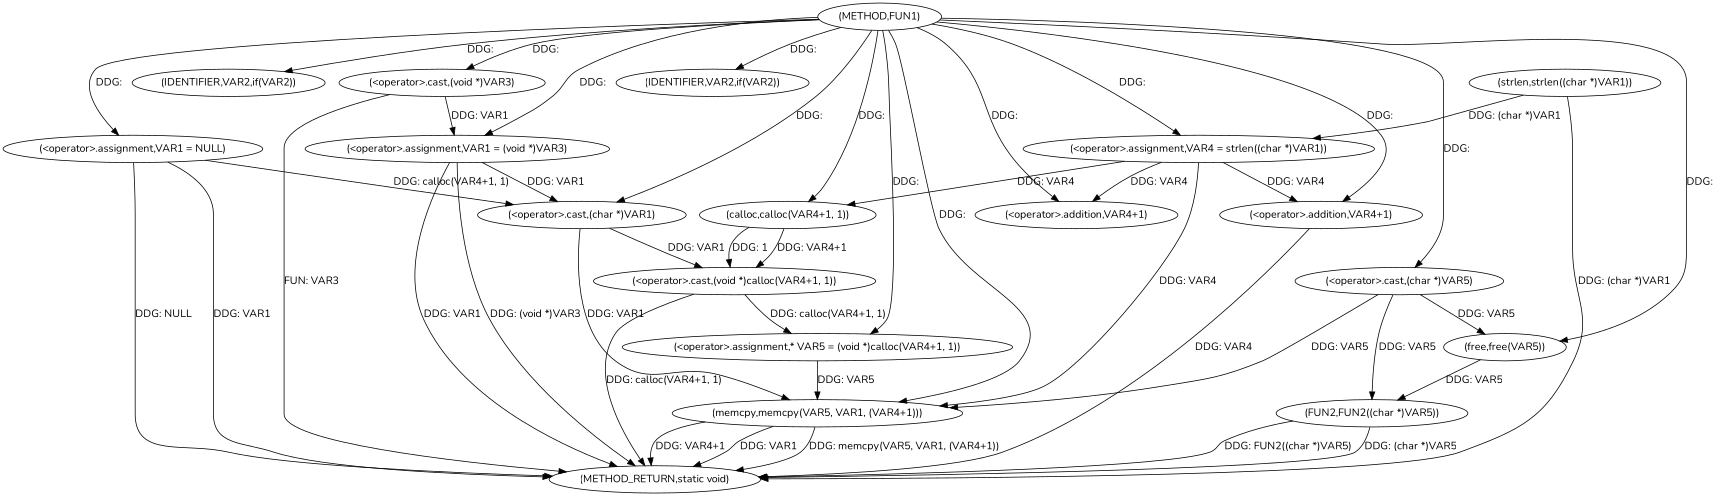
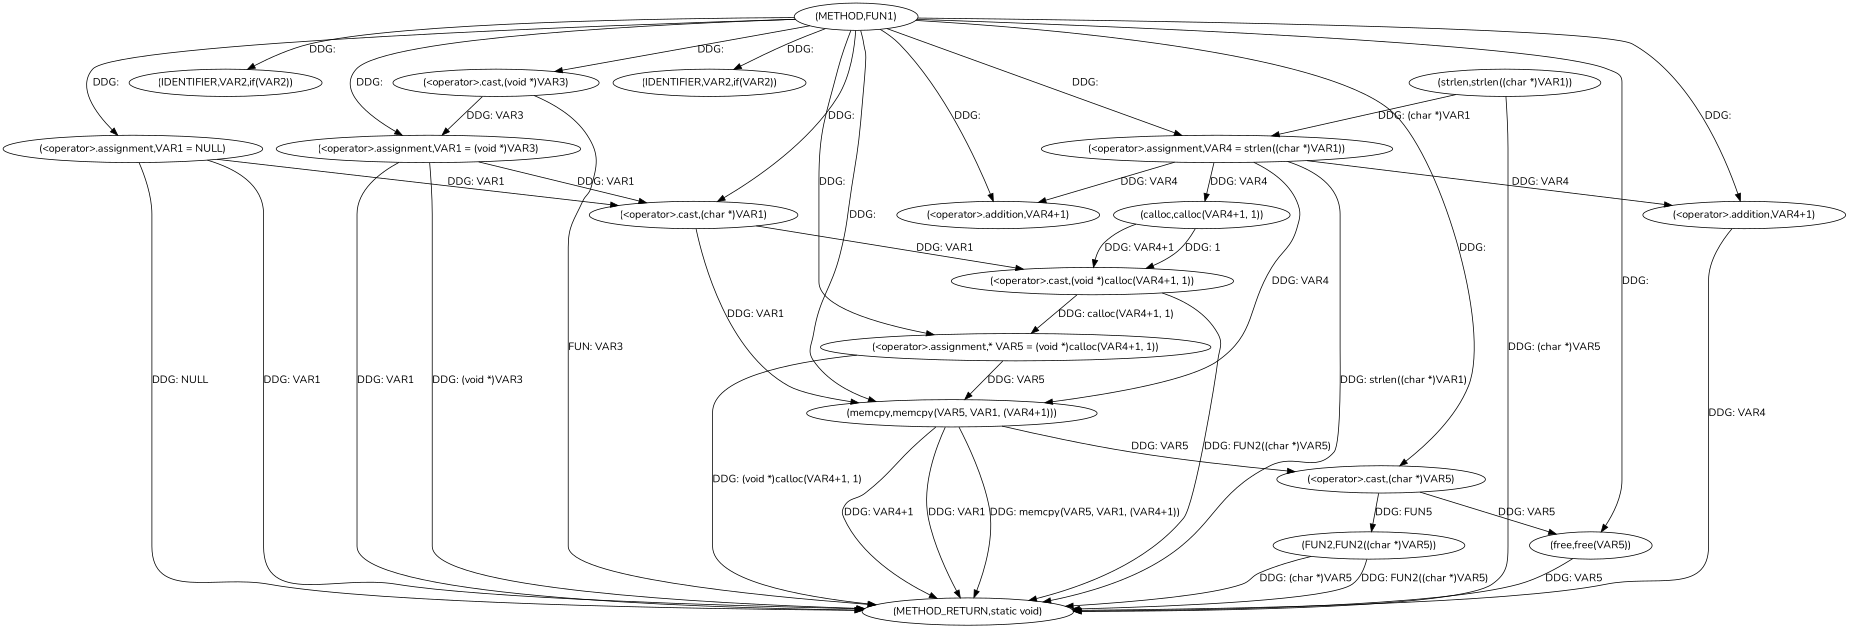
(480, 116) -> (495, 116)
(857, 118) -> none
(452, 182) -> (476, 182)
(1624, 281) -> (1554, 347)
(1408, 347) -> (1404, 512)
(1443, 378) -> (1331, 605)
(664, 380) -> (1268, 446)
(1178, 384) -> (1144, 454)
none -> (1329, 456)
none -> (713, 485)
